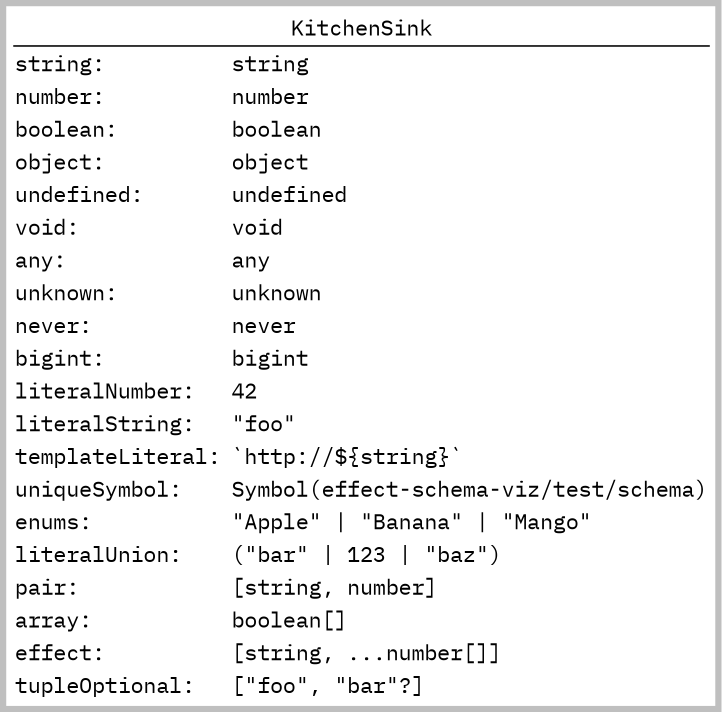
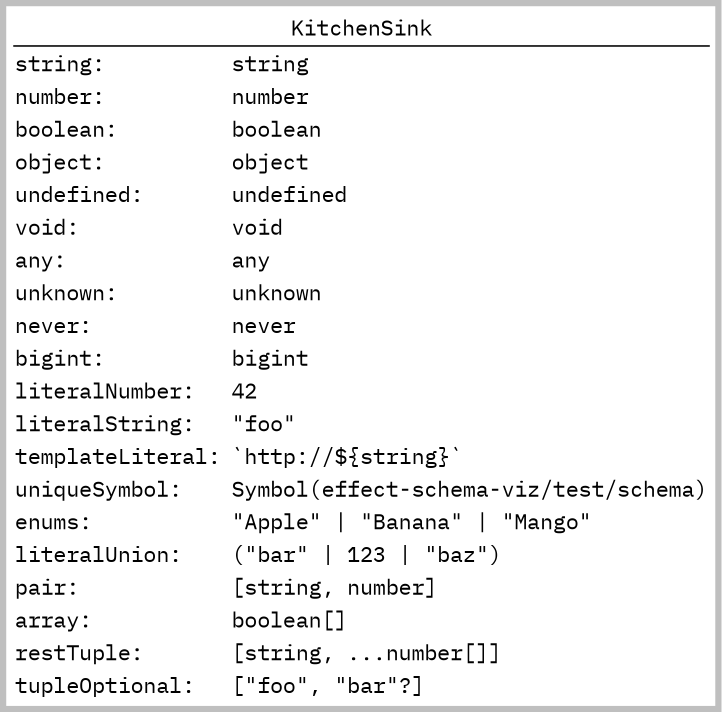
(60, 654) -> (79, 654)
